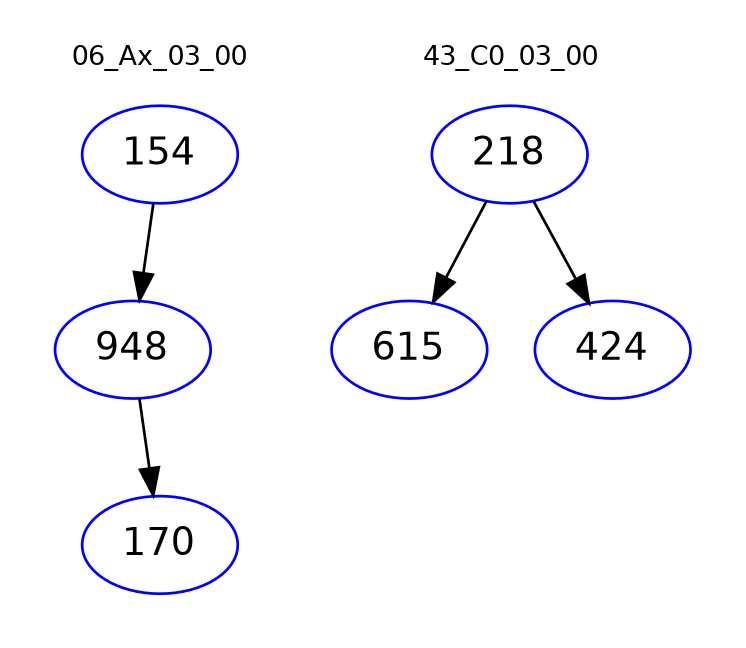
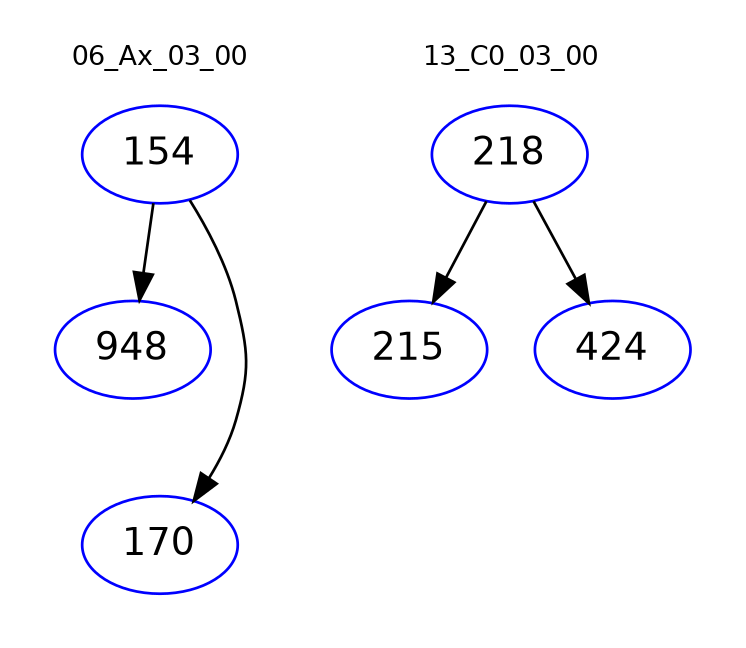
(511, 58) -> (511, 58)
(409, 350) -> (409, 350)
(144, 433) -> (244, 337)
